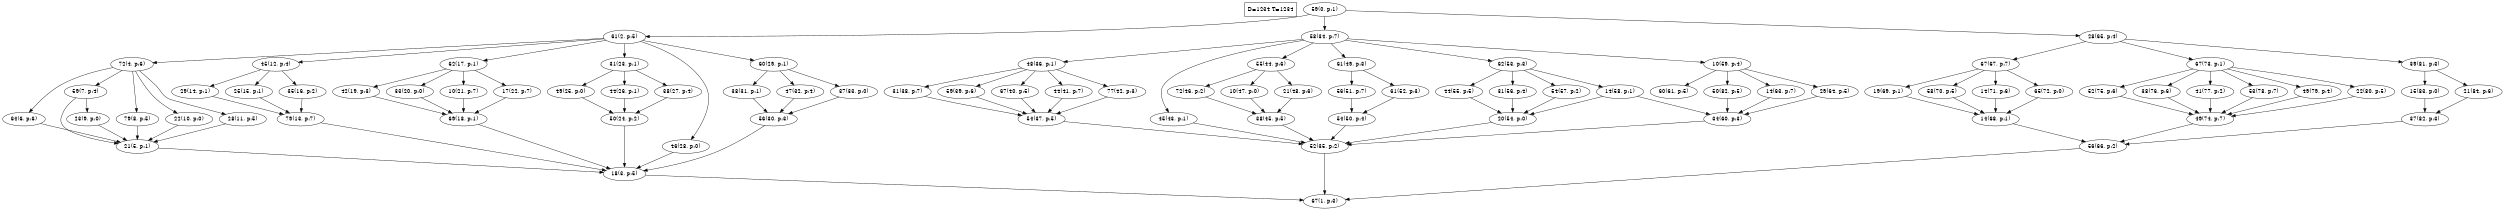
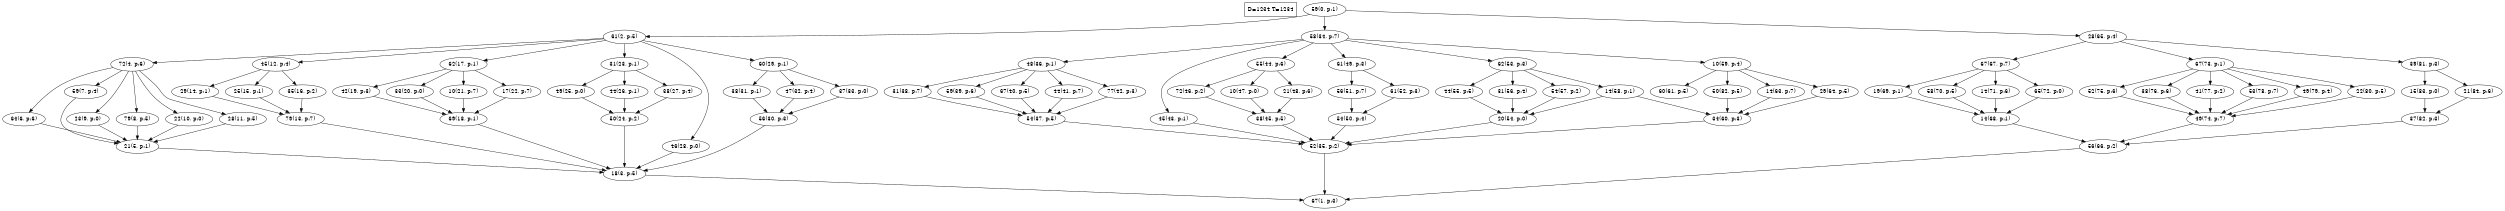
(87, 104) -> (115, 92)
